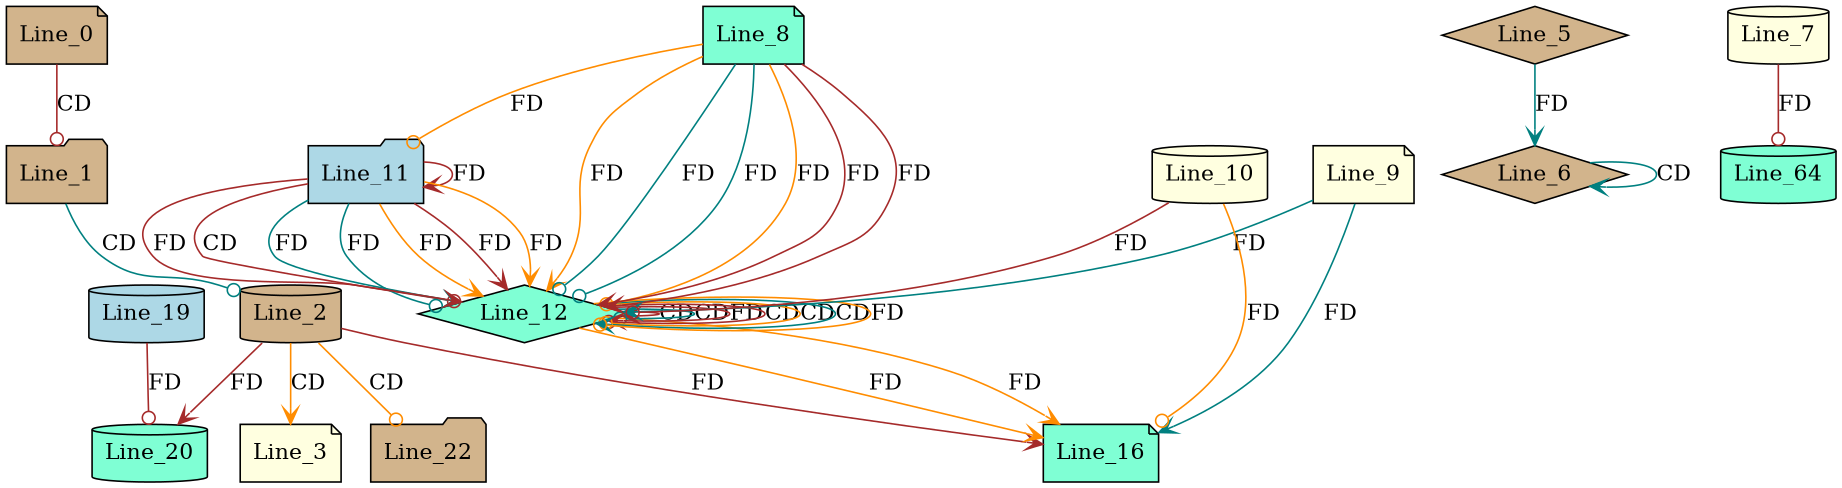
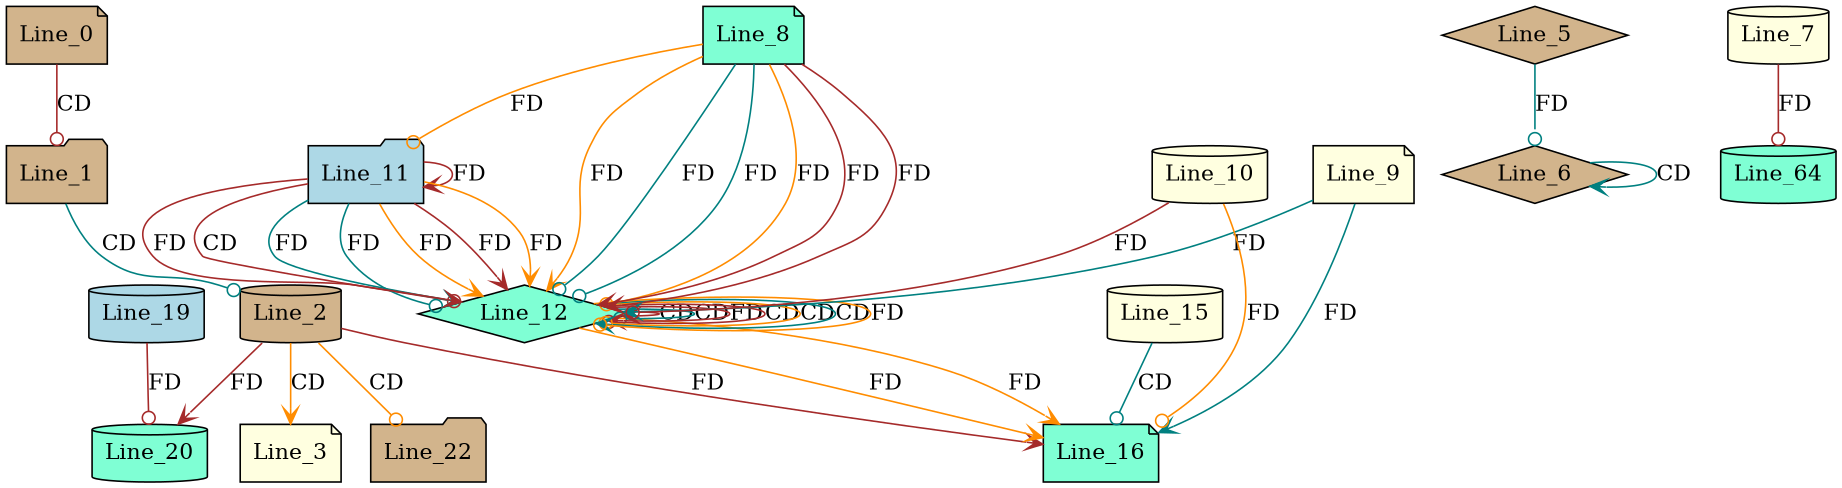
(1535, 97) -> (1535, 97)
none -> (1165, 314)
